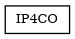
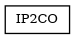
(37, 20) -> (37, 20)
